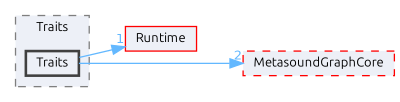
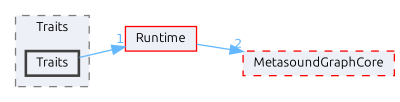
(154, 63) -> (213, 47)
